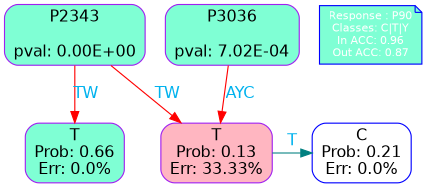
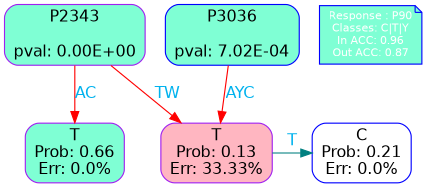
(232, 35) -> (232, 35)
(86, 94) -> (86, 94)
